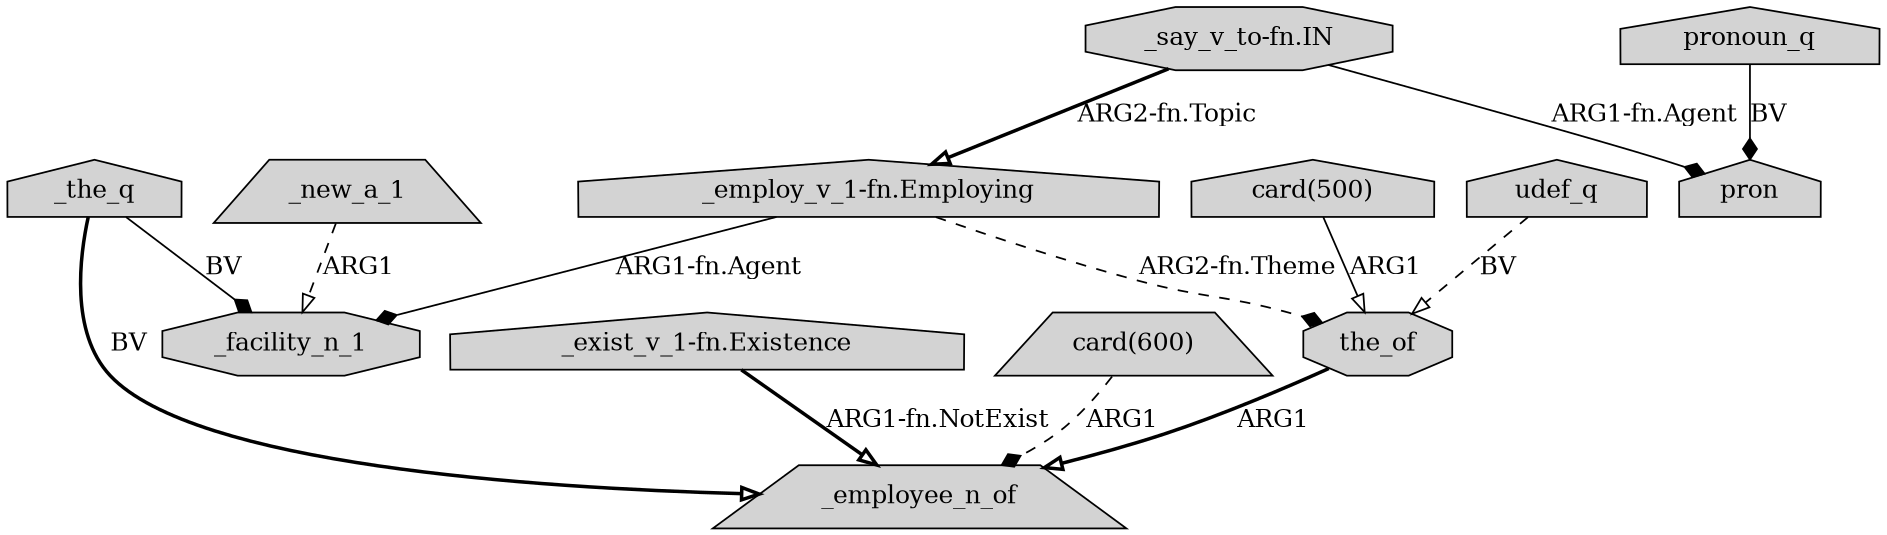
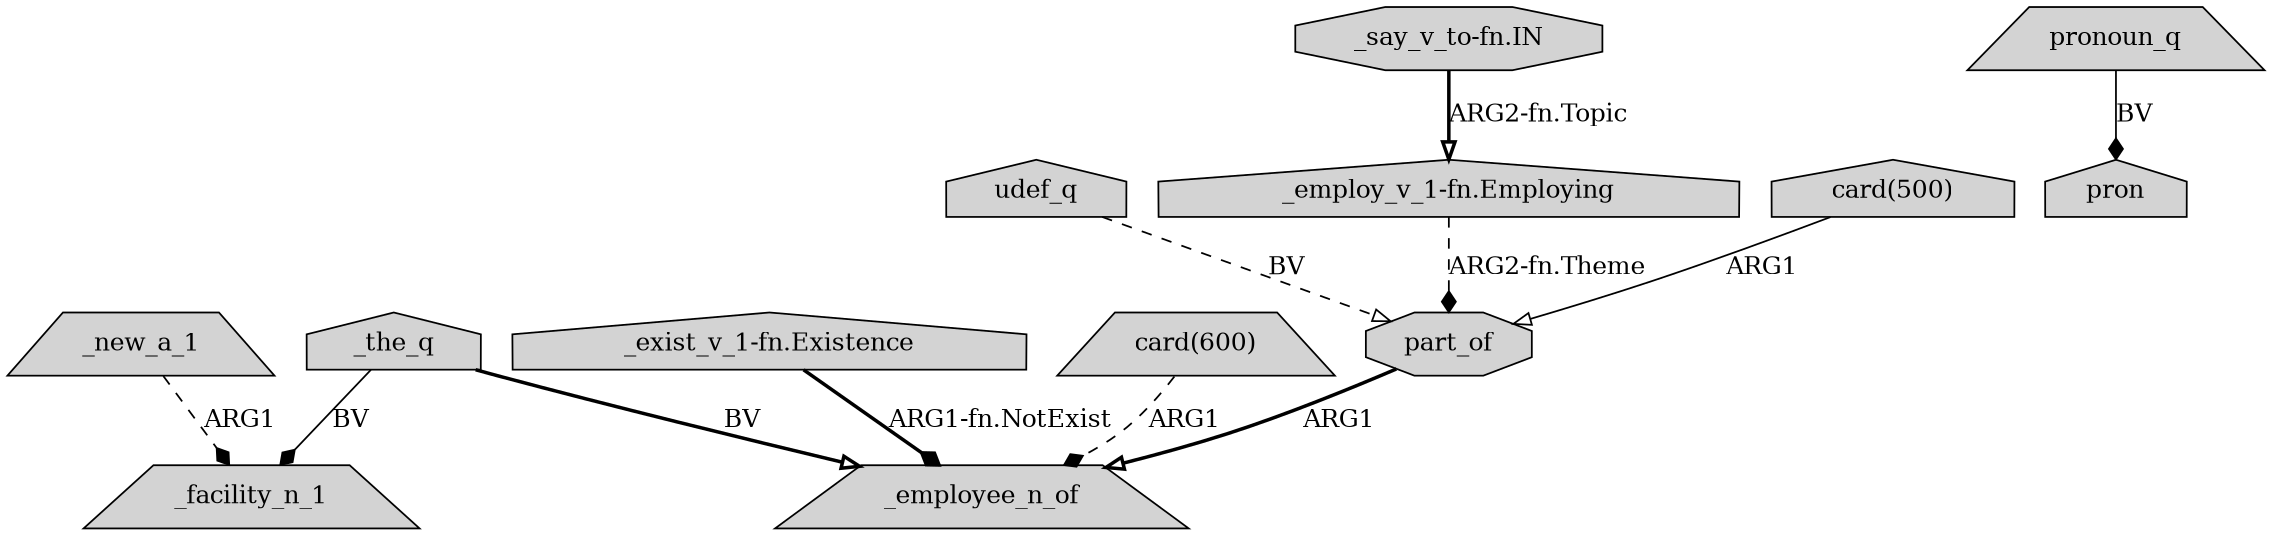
(1750, 39) -> (2116, 39)
(1507, 115) -> none
(322, 259) -> (190, 412)
(587, 266) -> none
(291, 344) -> (252, 497)
(1378, 344) -> (1449, 344)
(802, 412) -> (863, 411)
